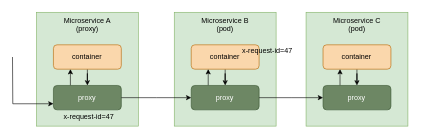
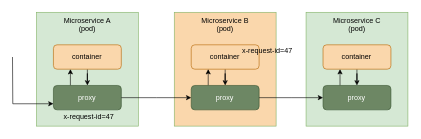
(87, 25) -> (87, 25)
(225, 25) -> (225, 25)
